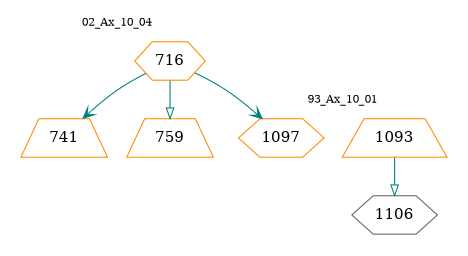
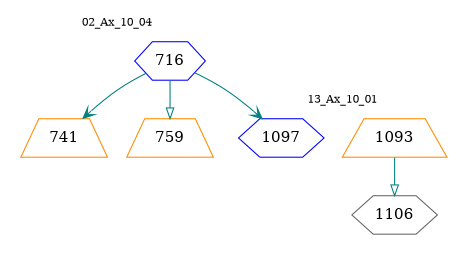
(170, 61) -> (170, 61)
(343, 100) -> (343, 100)
(281, 138) -> (281, 138)
